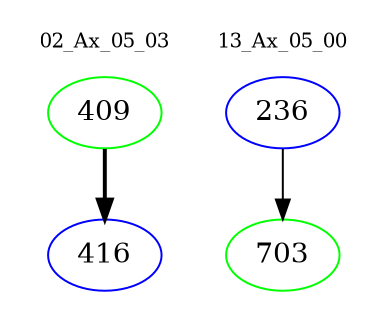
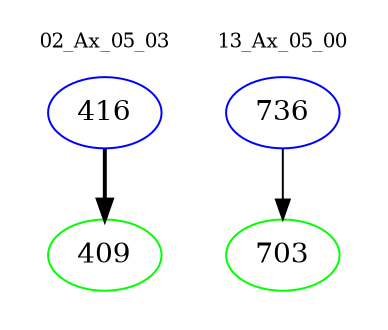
(283, 113) -> (283, 113)
(105, 174) -> (105, 174)
